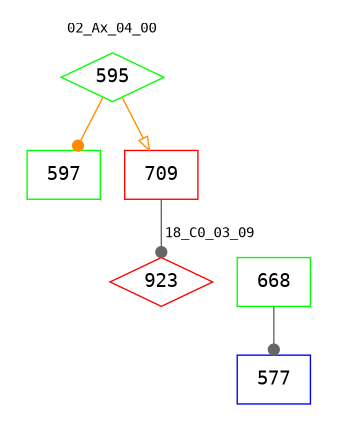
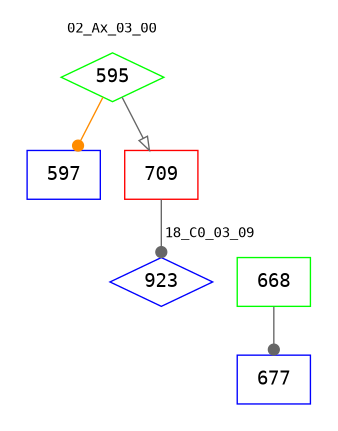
(113, 29) -> (113, 29)
(133, 118) -> (133, 118)
(64, 175) -> (64, 175)
(161, 282) -> (161, 282)
(274, 380) -> (274, 380)
